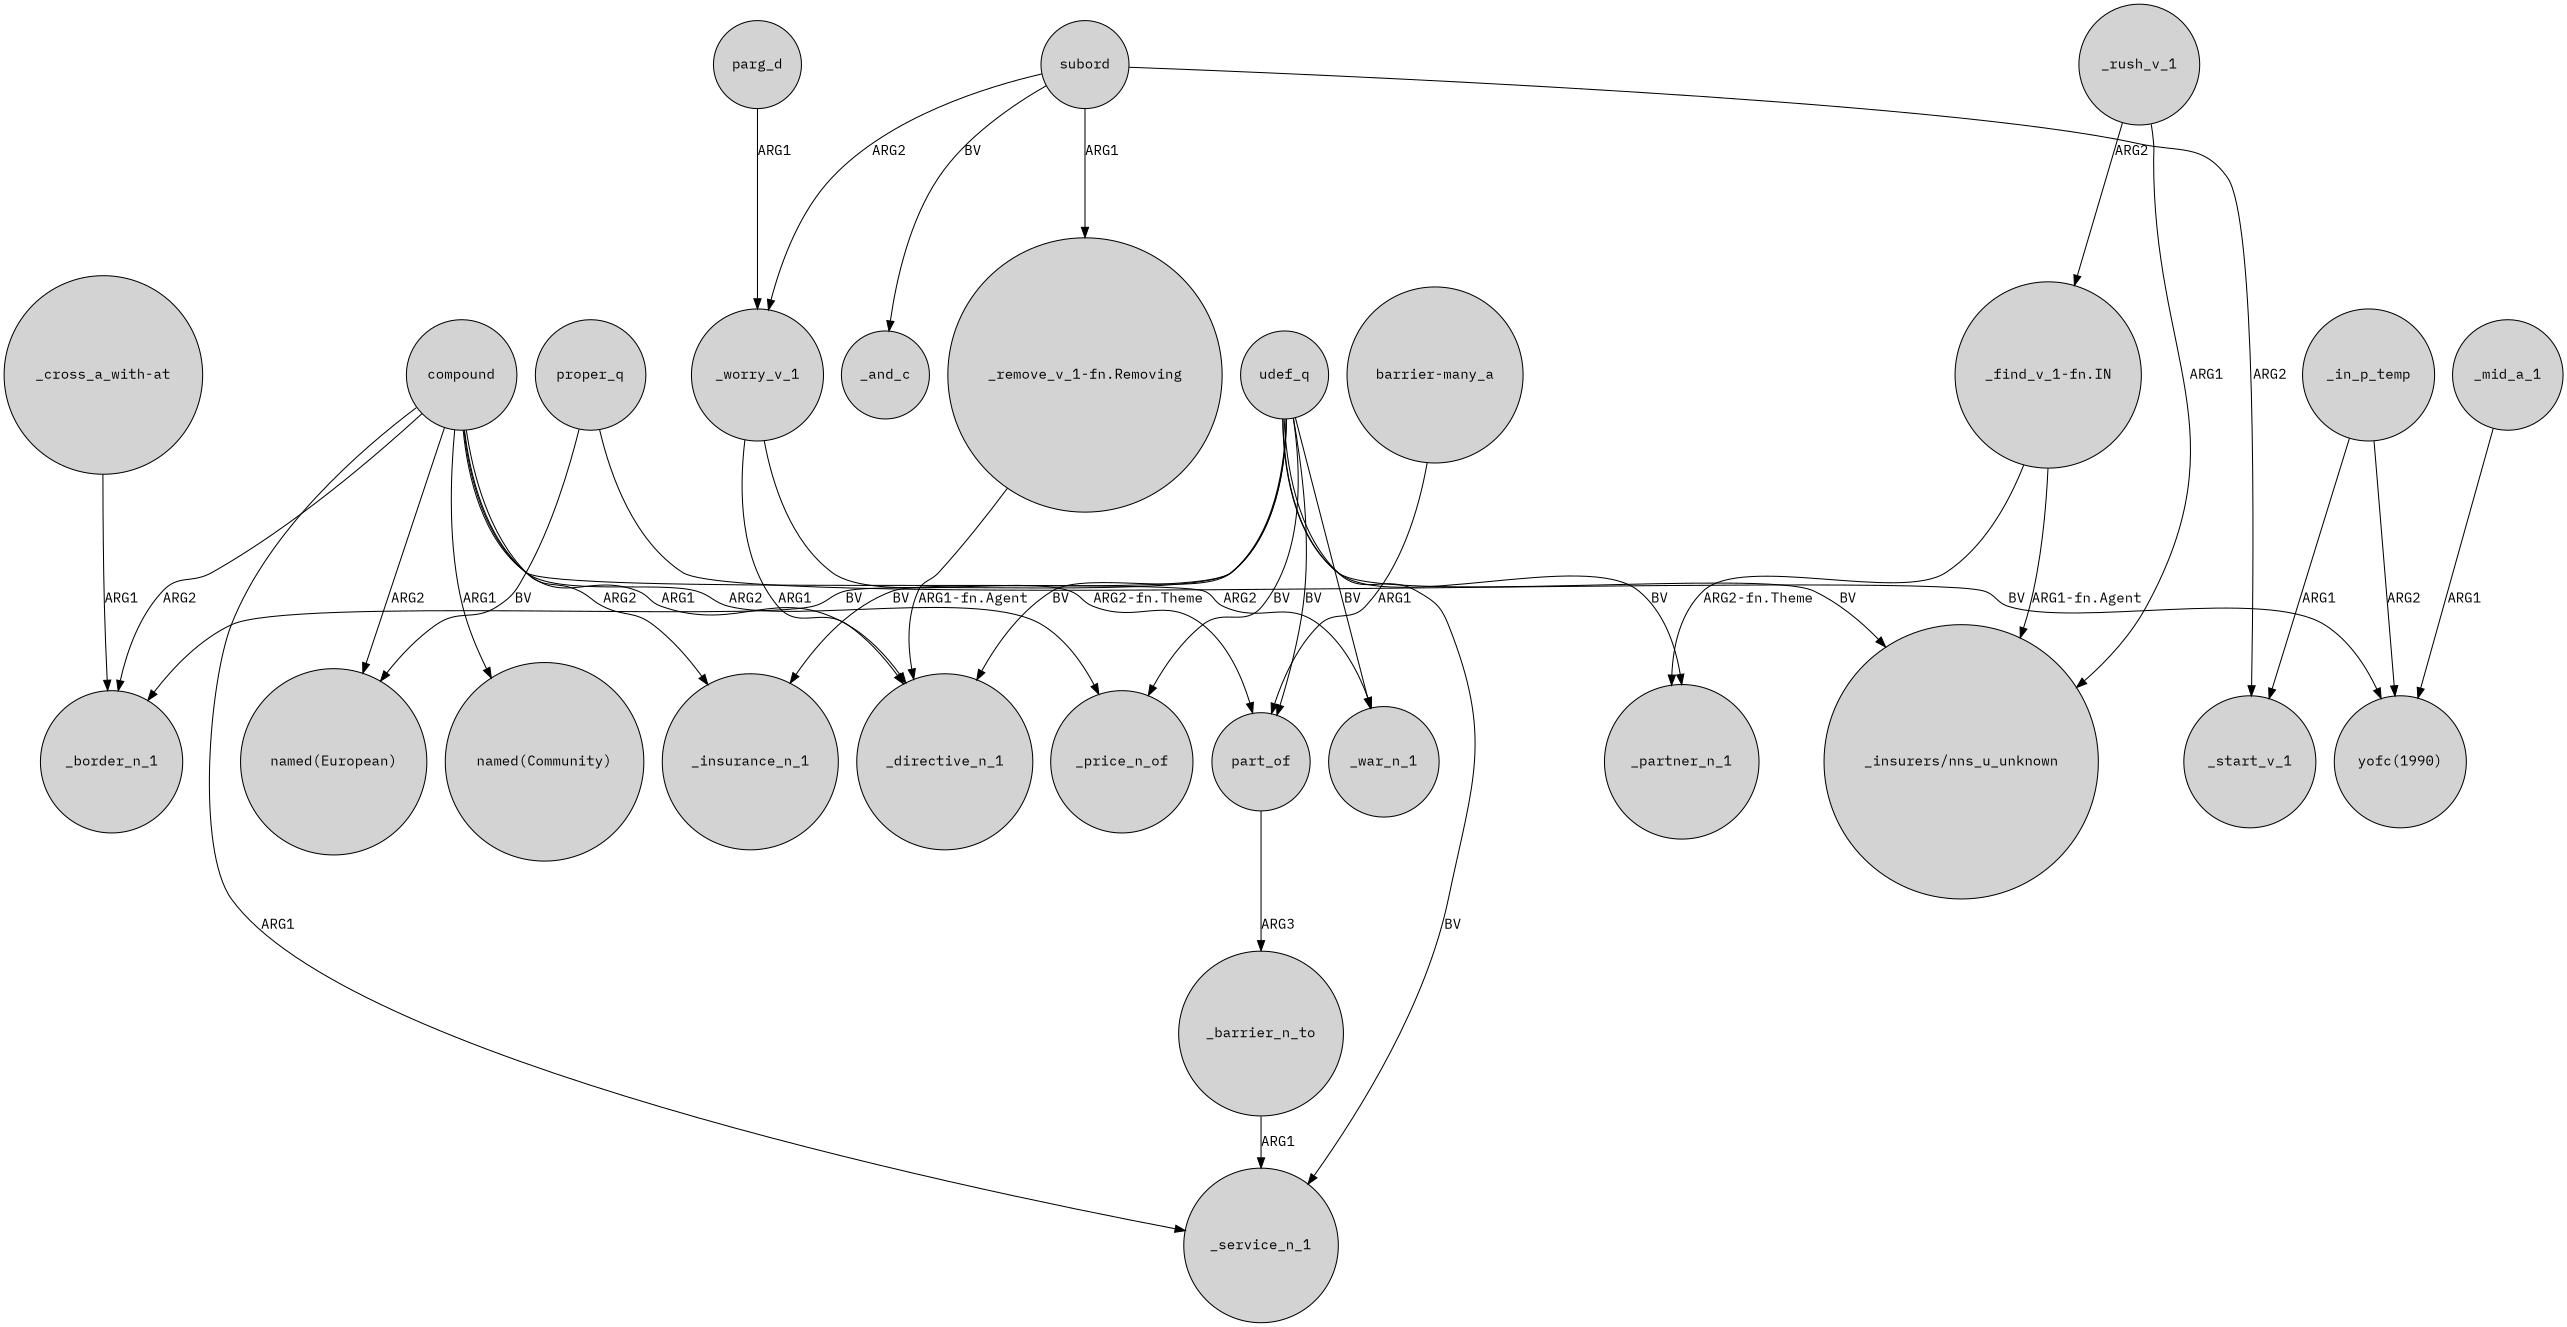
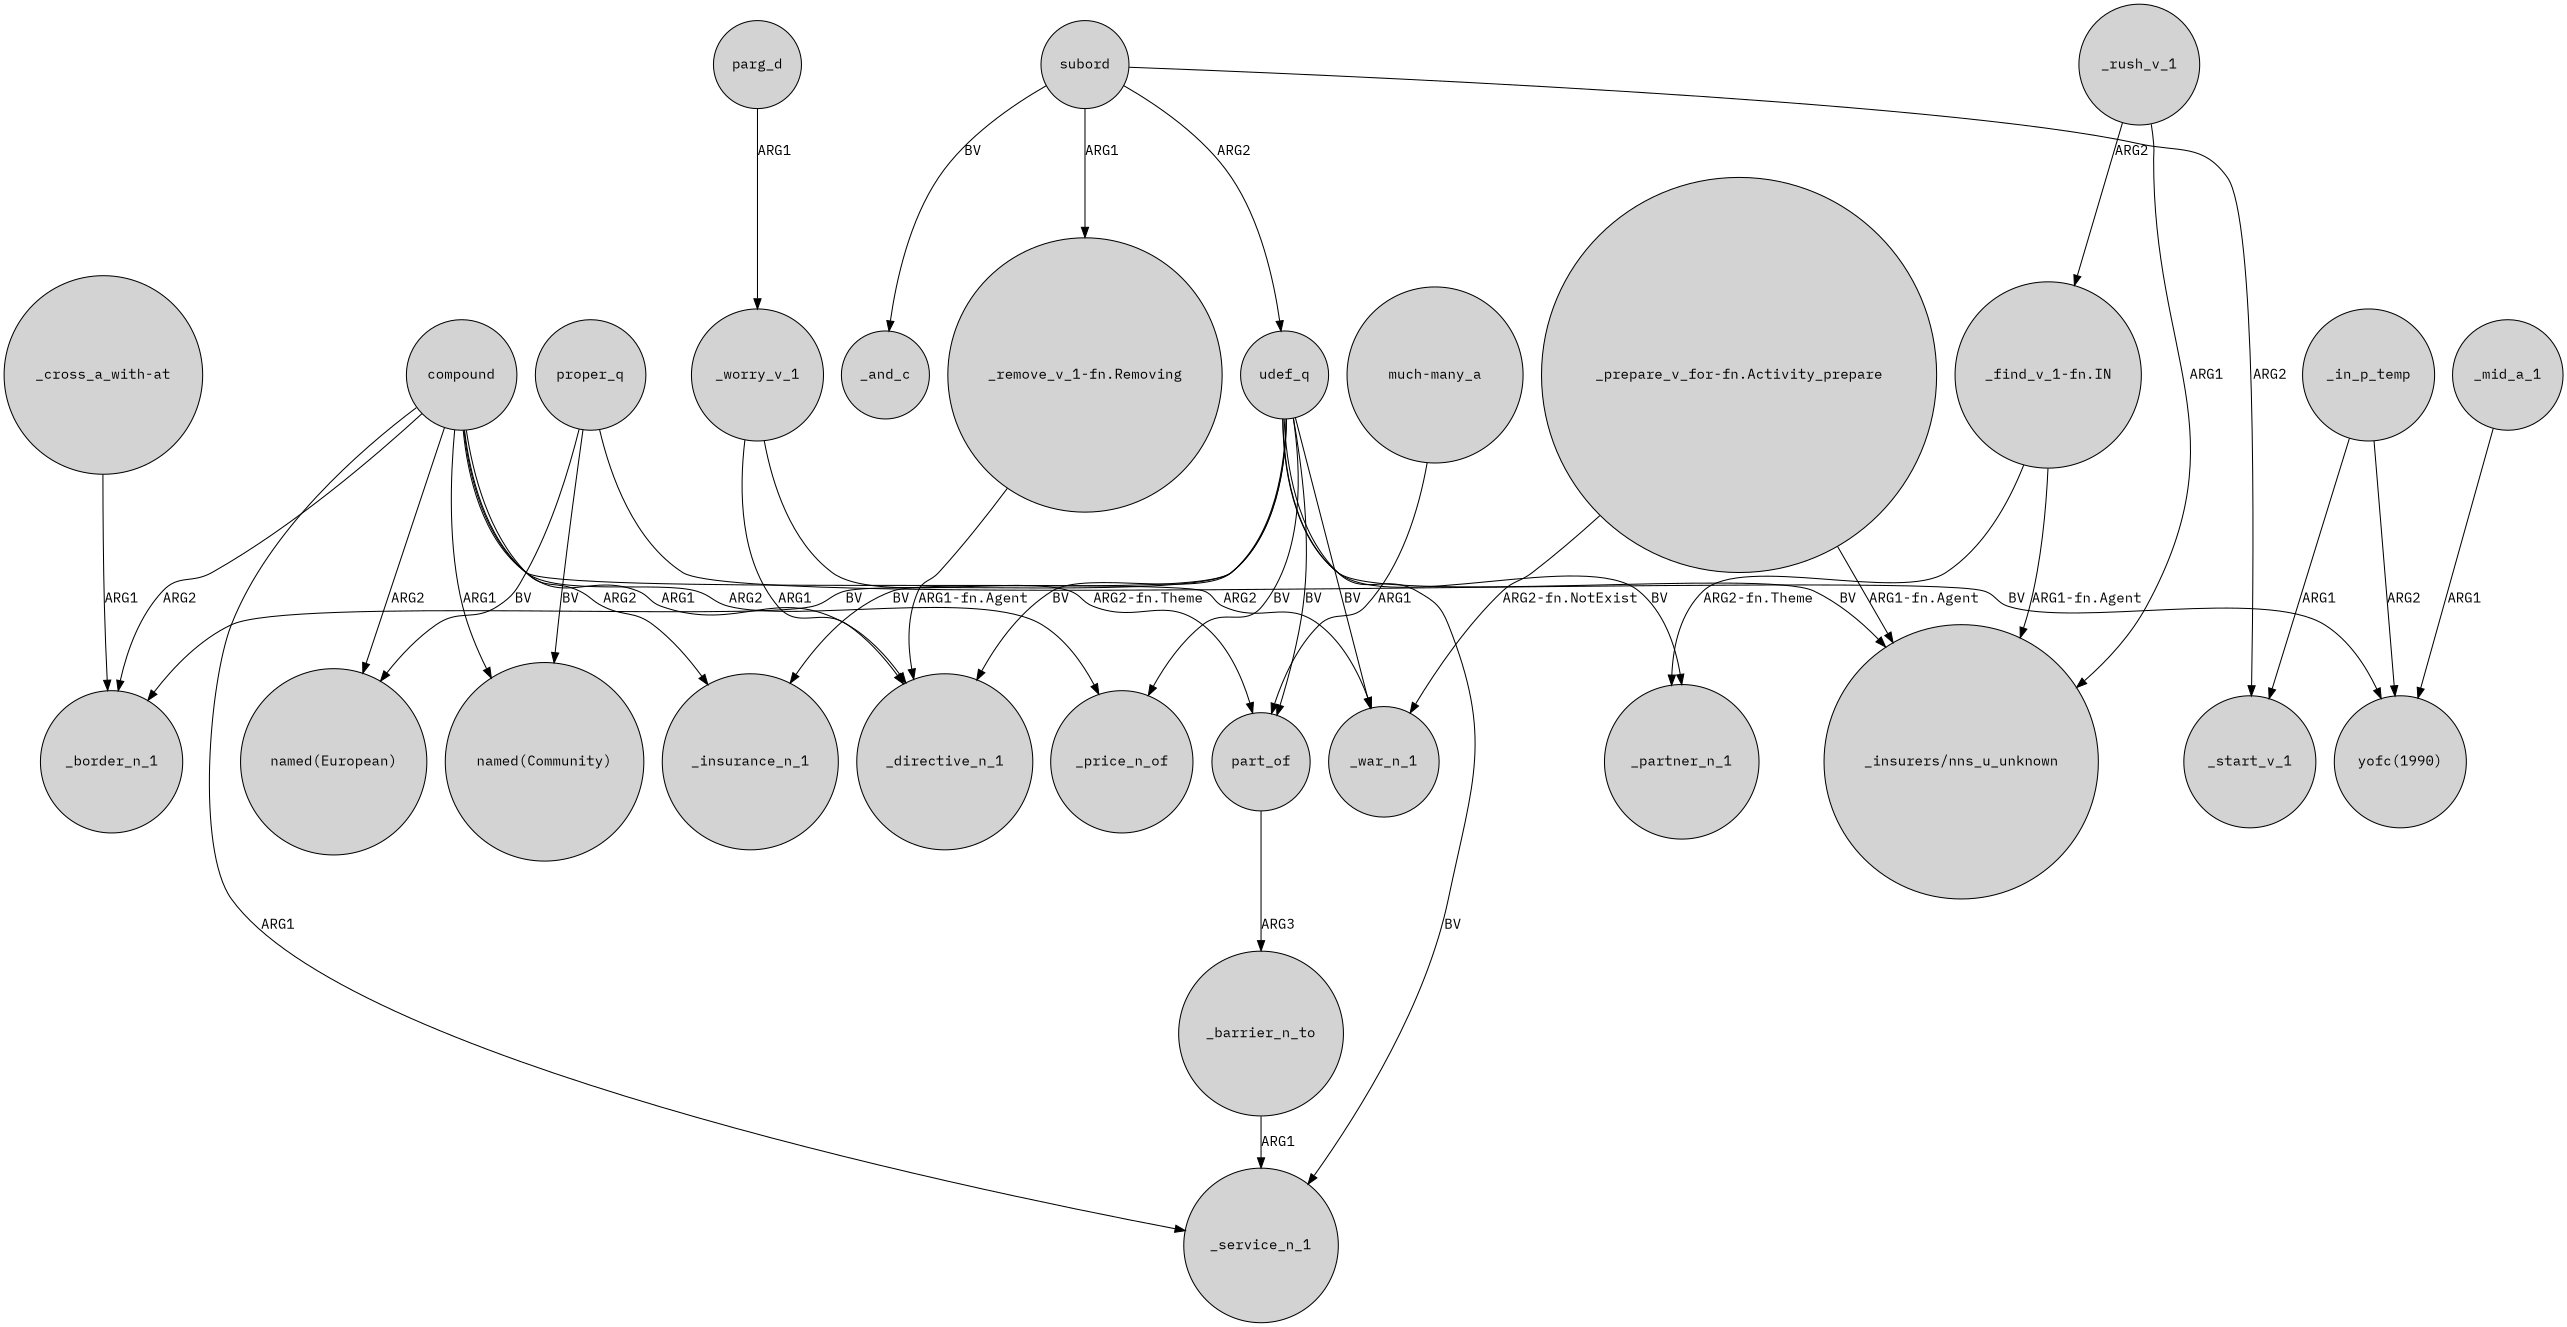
(870, 146) -> (1234, 182)
(1435, 375) -> (1435, 375)
none -> (1739, 375)
none -> (568, 541)
